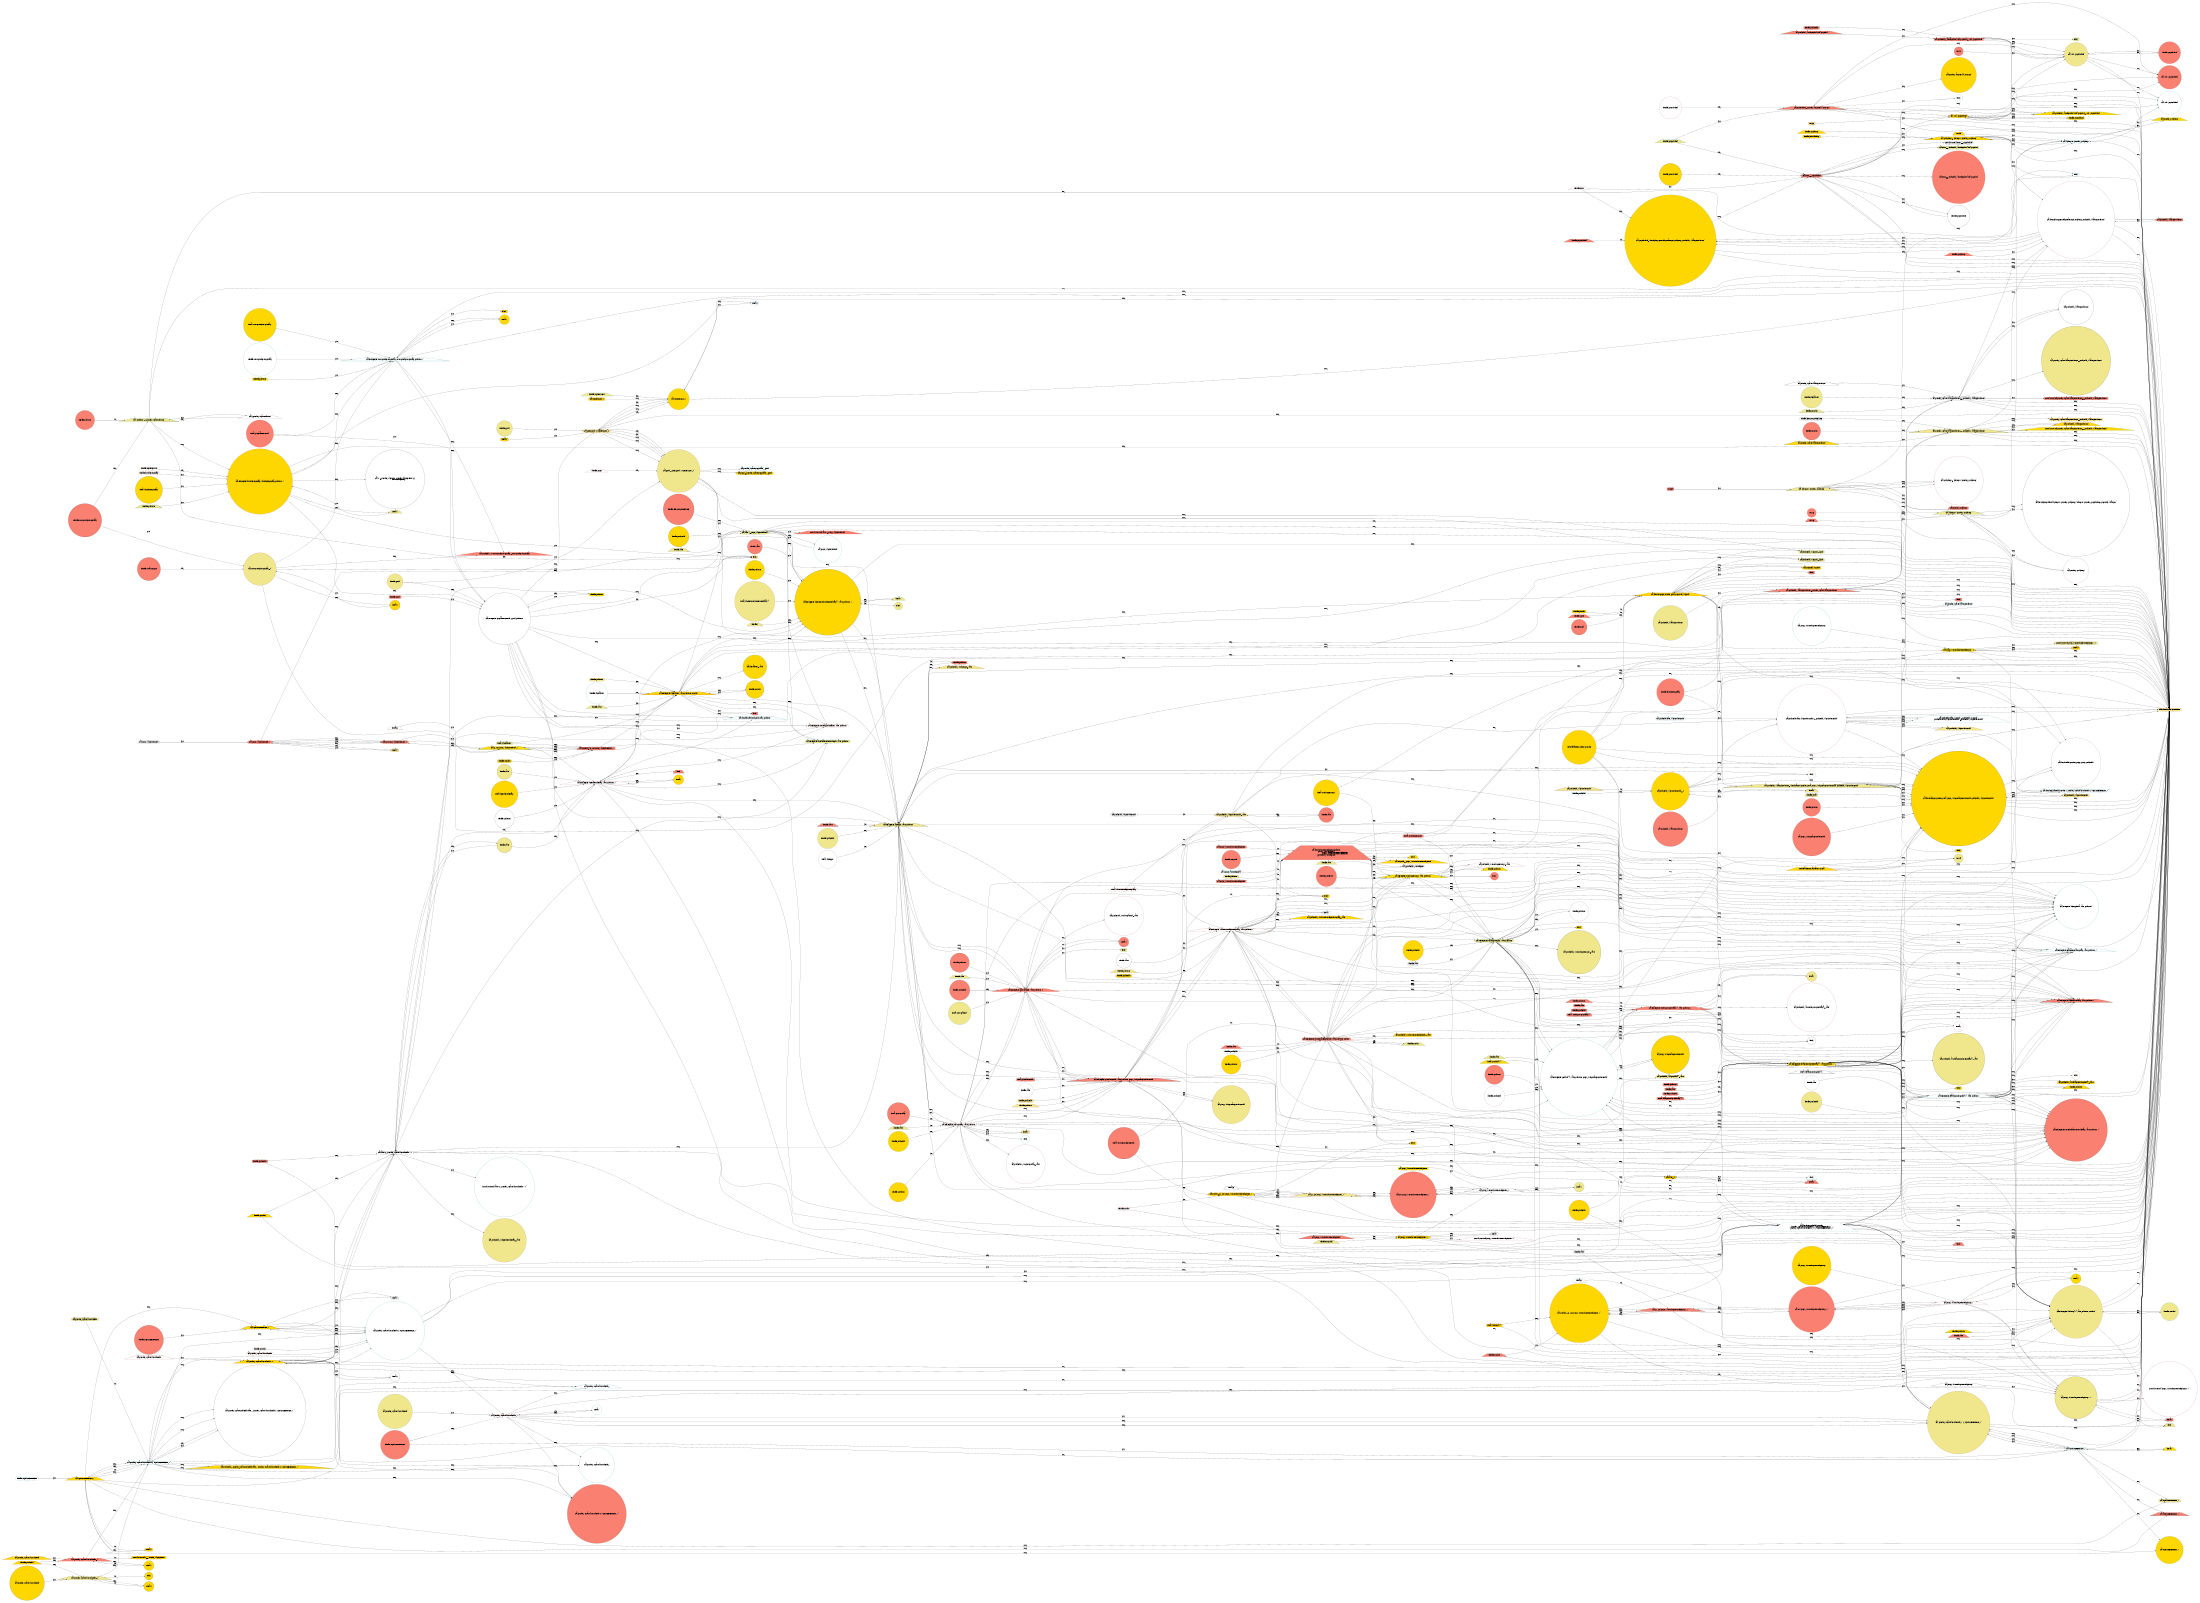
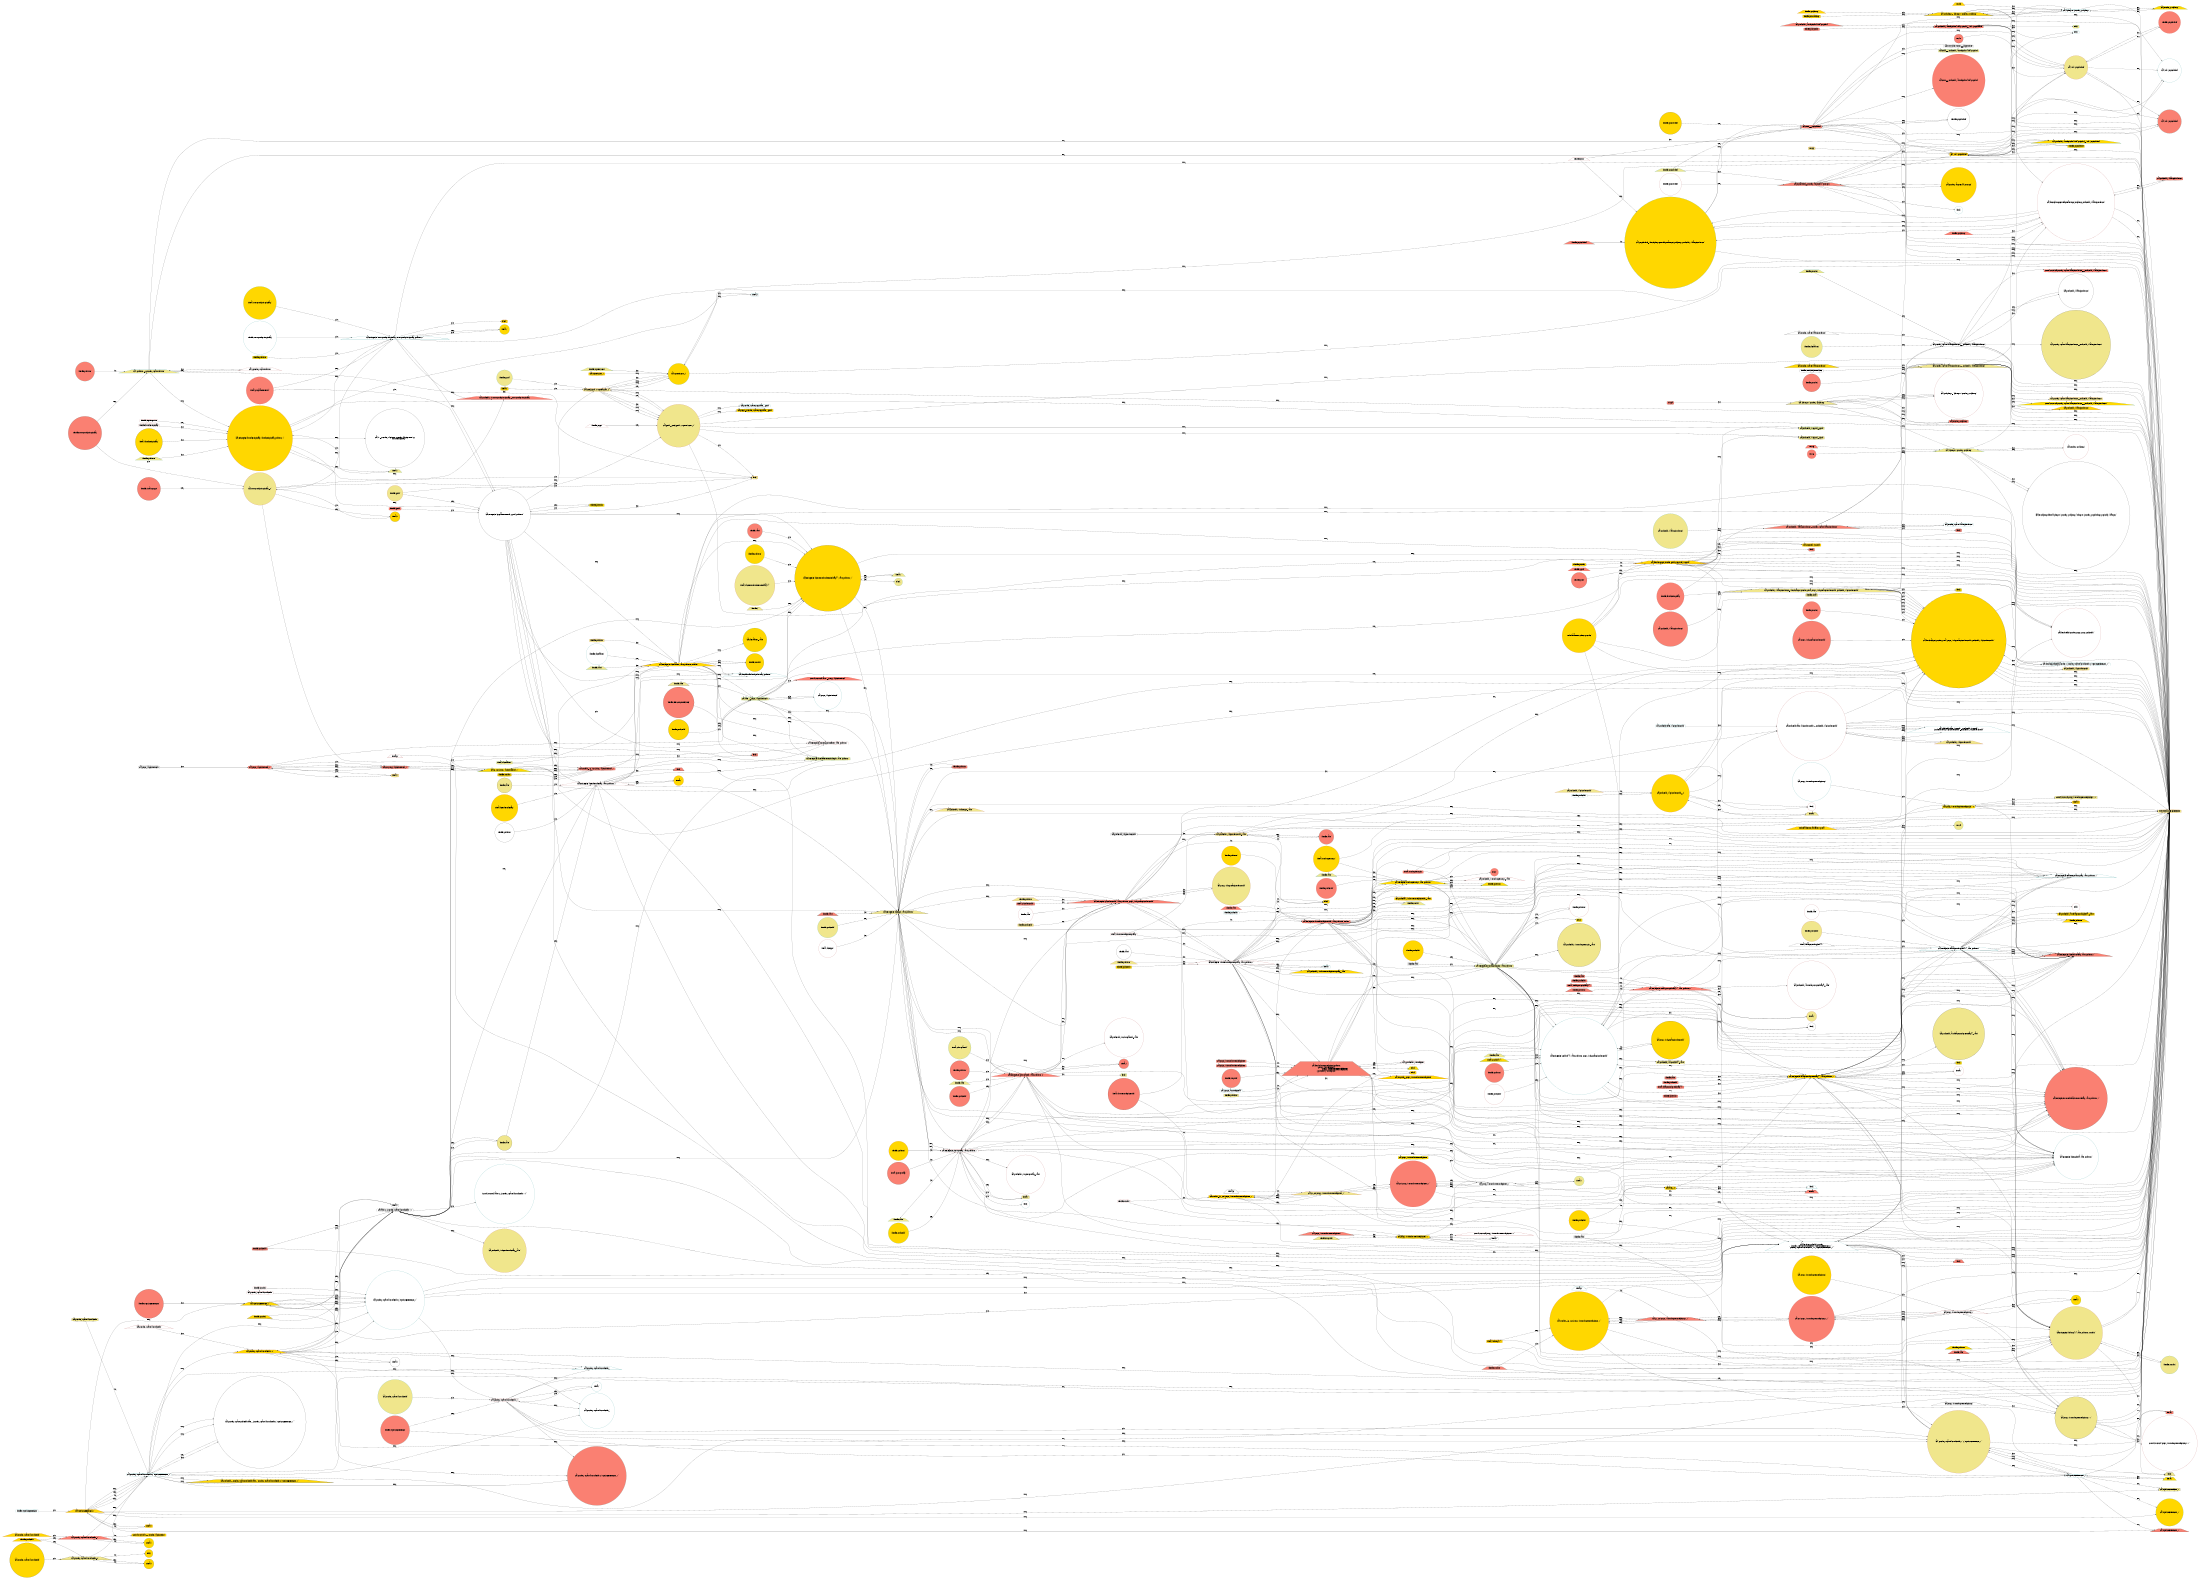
none -> (1891, 185)
none -> (1638, 366)
(1728, 858) -> none
